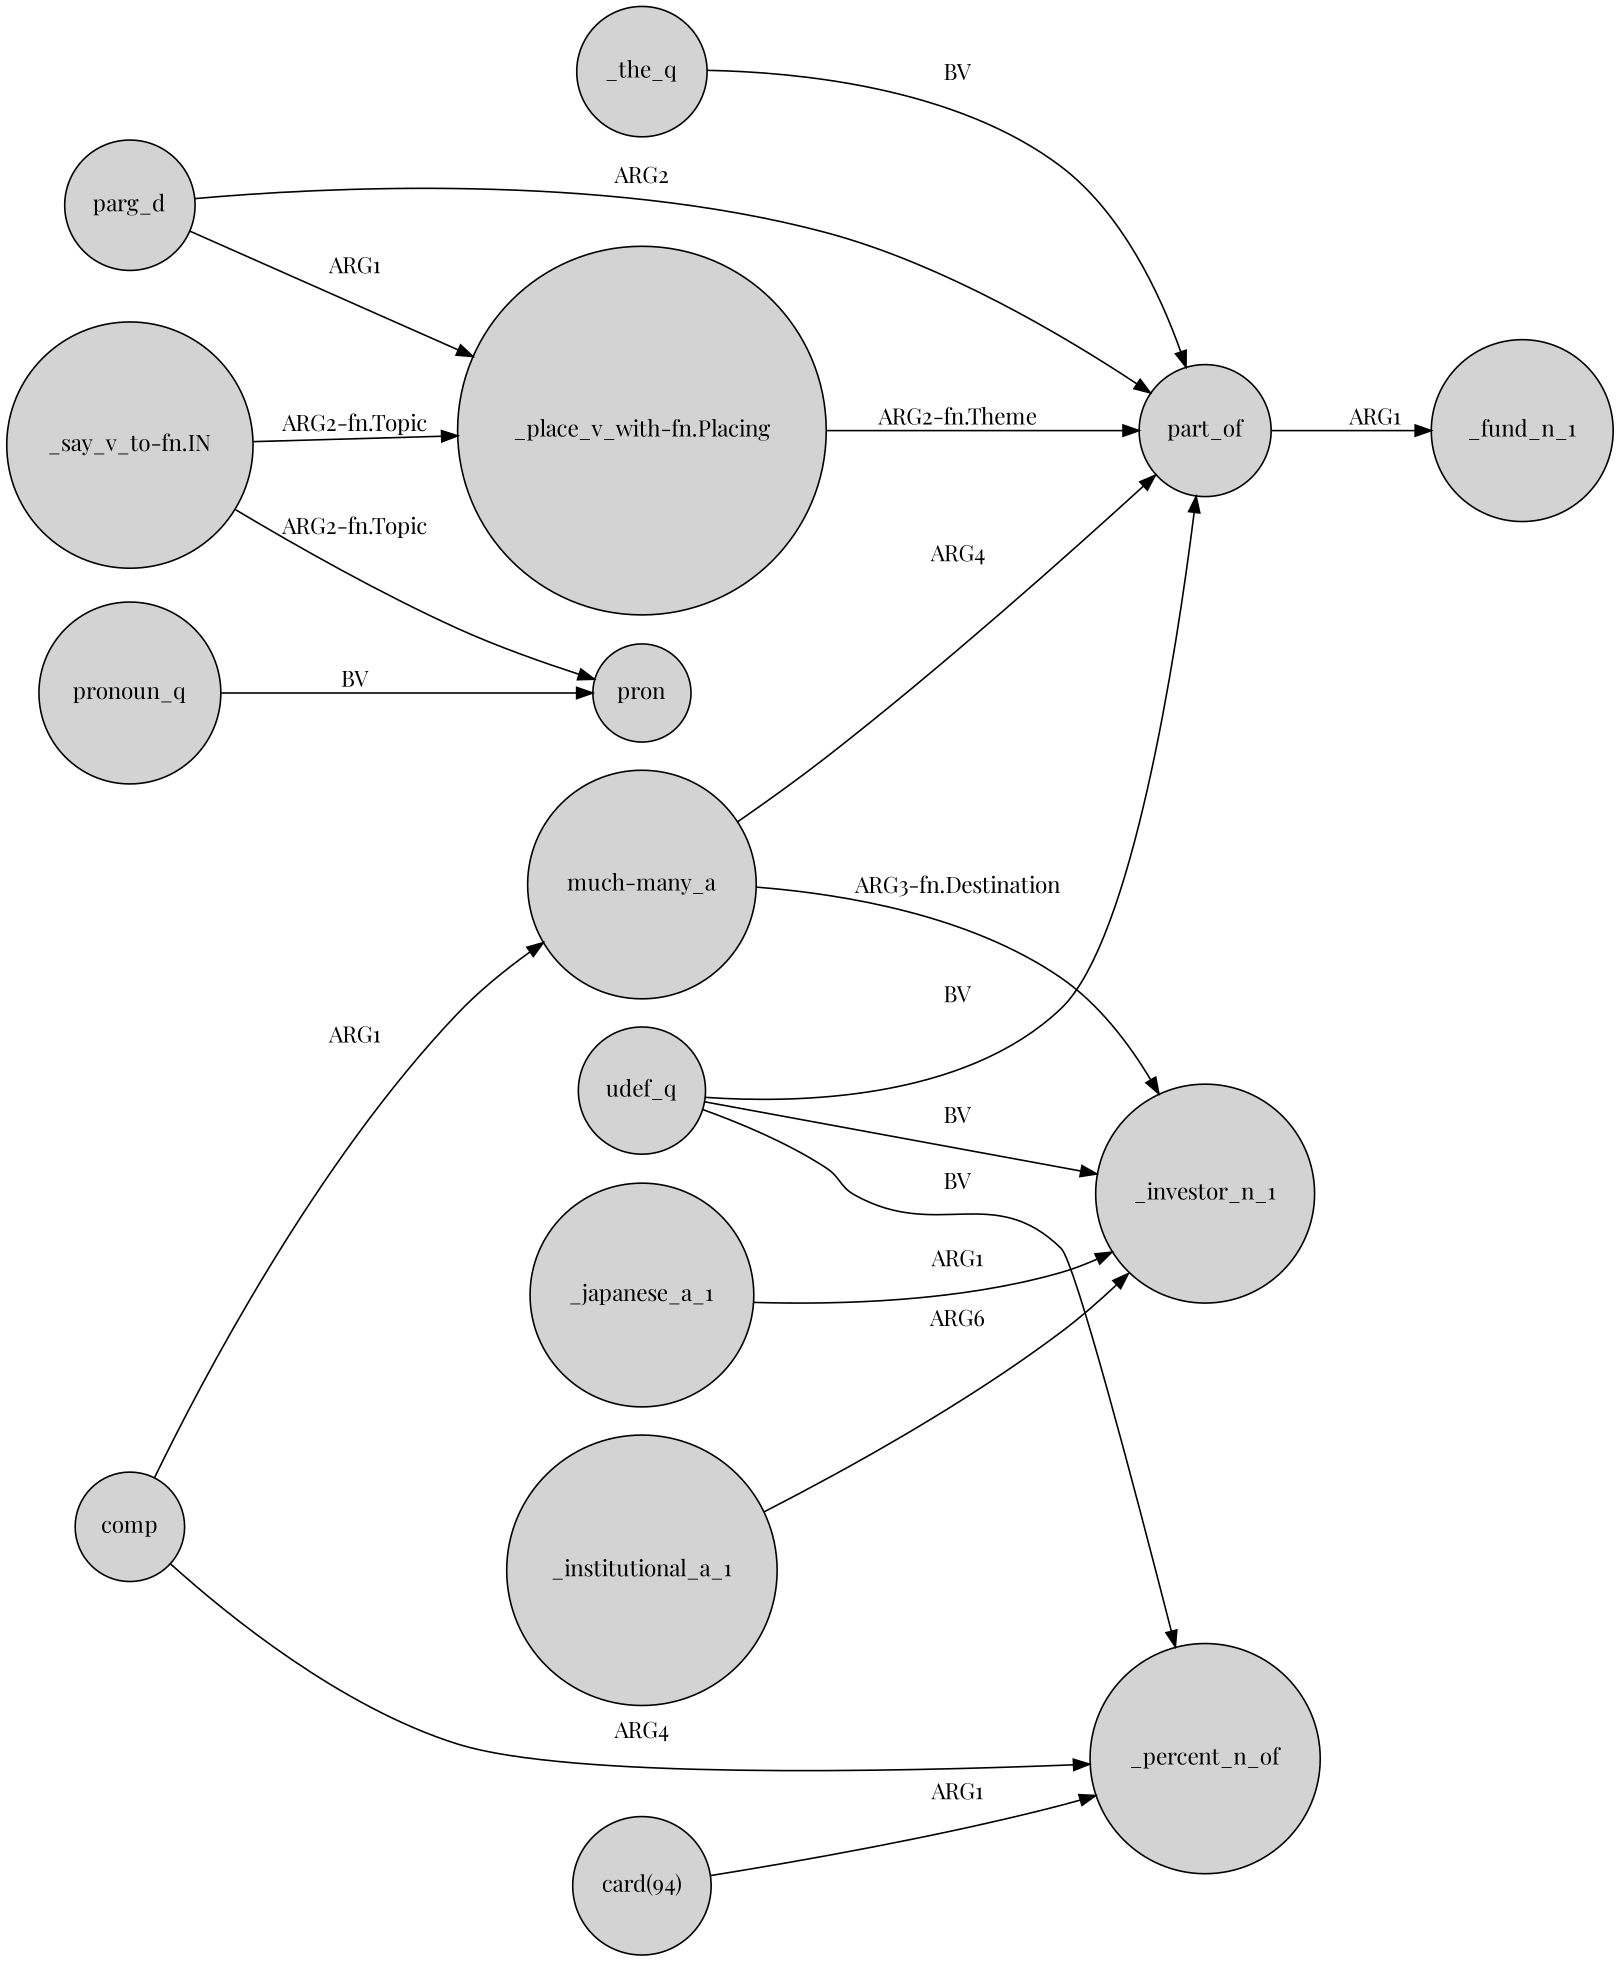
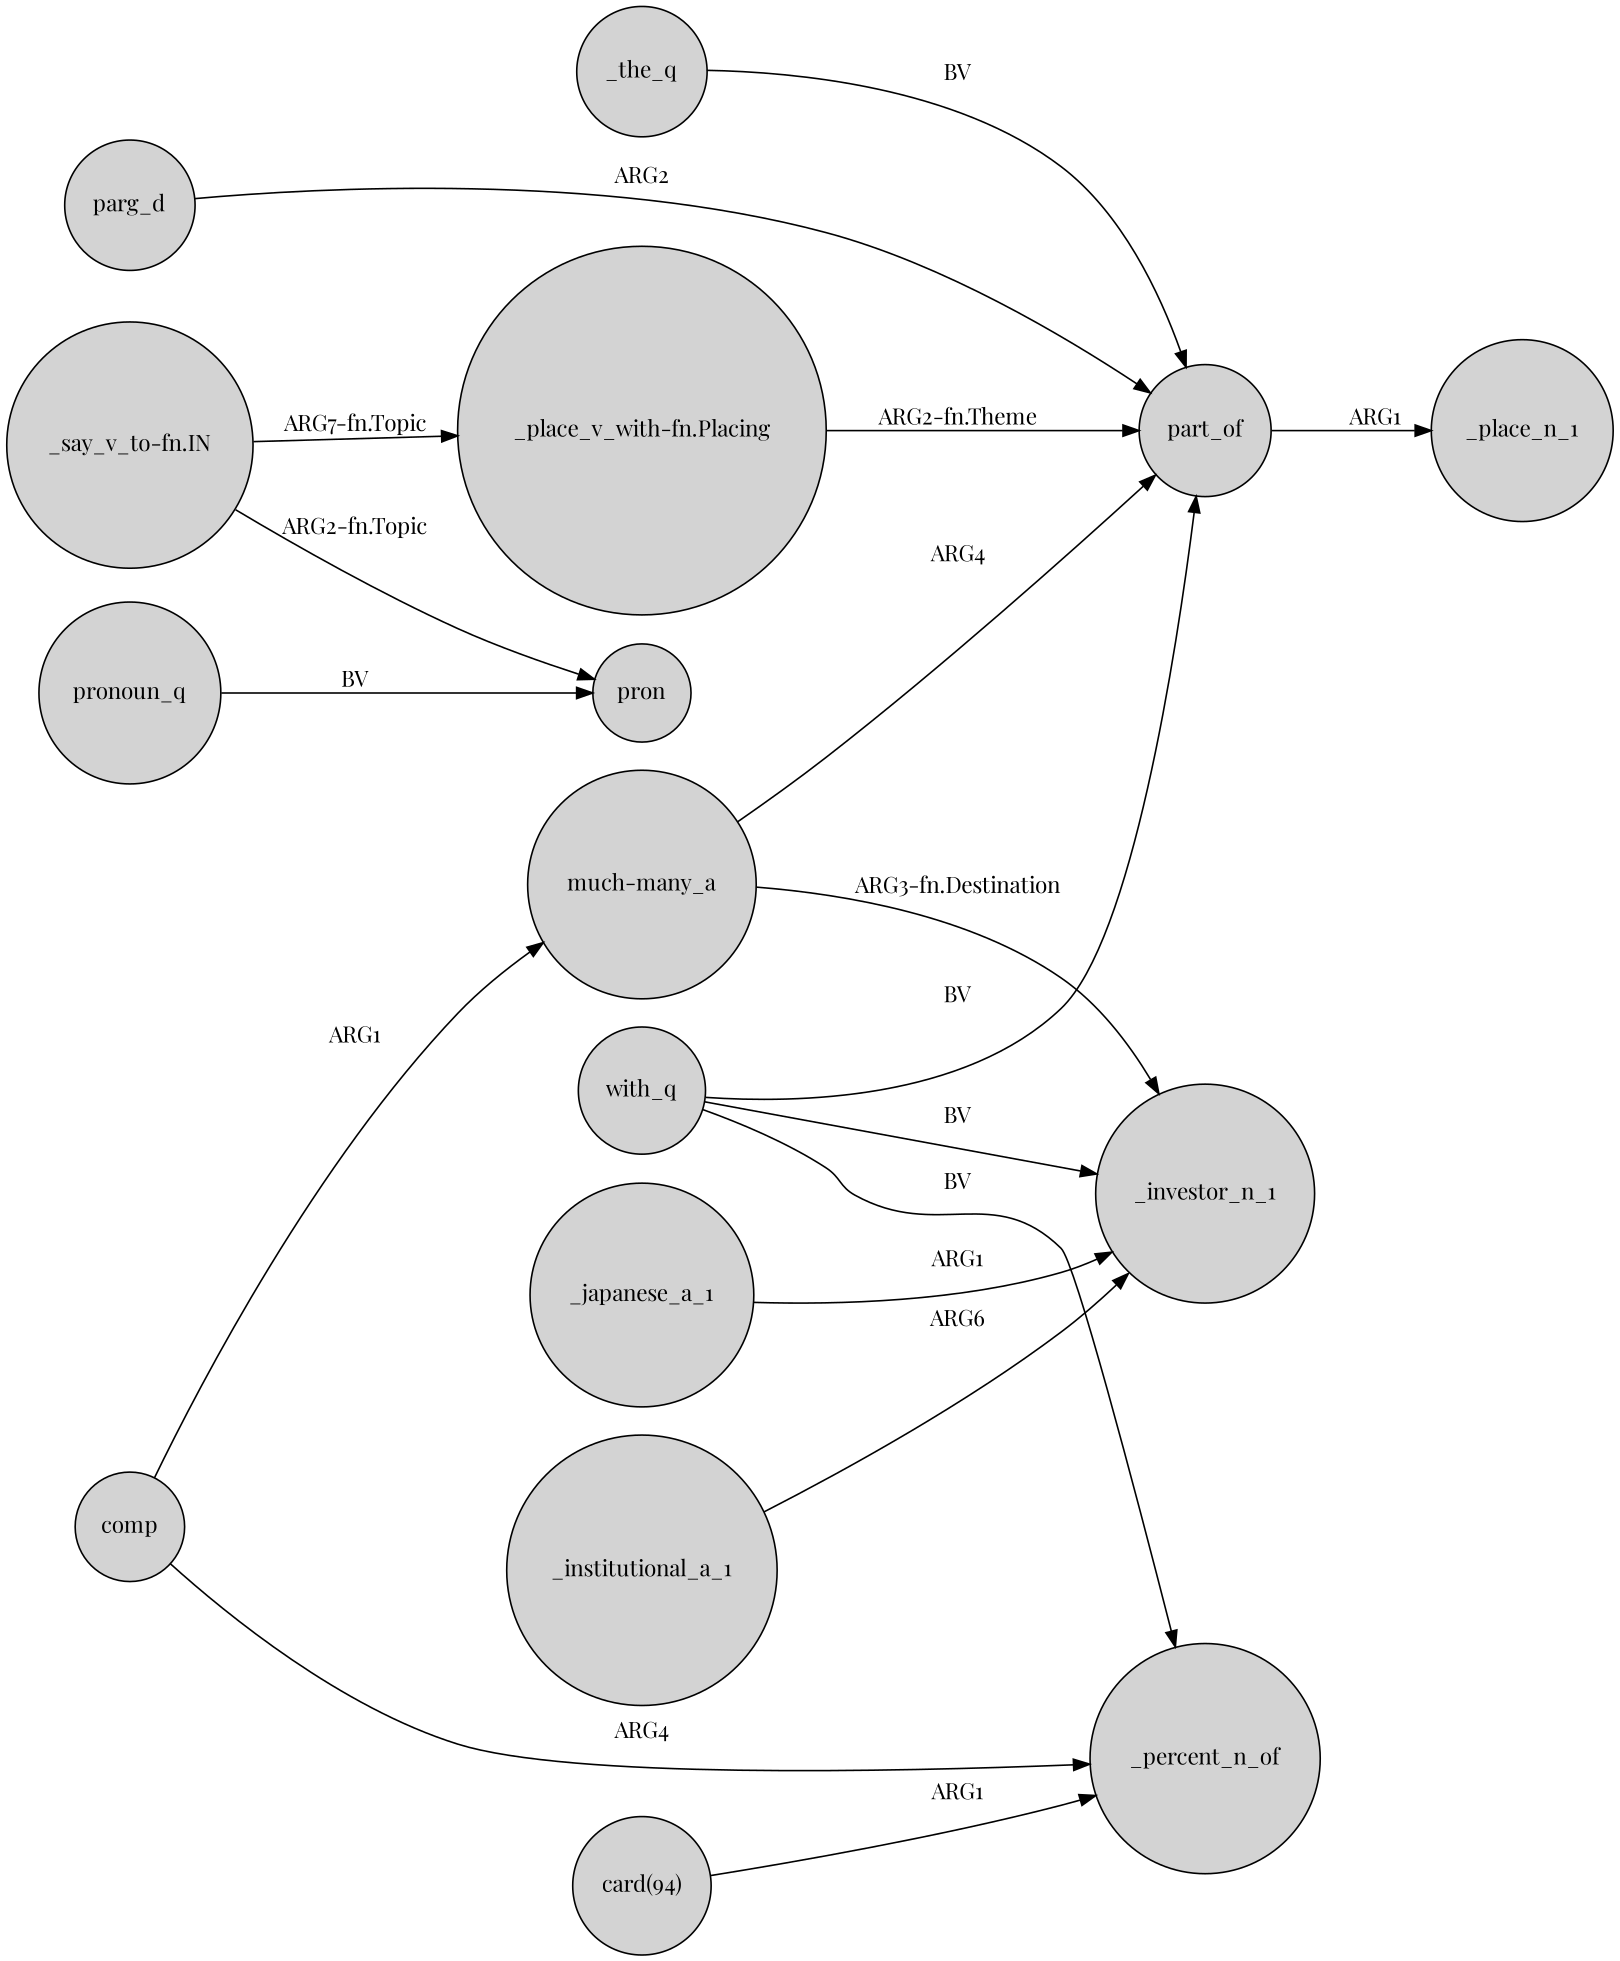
(324, 290) -> none
(356, 425) -> (356, 425)
(1522, 431) -> (1522, 431)
(642, 1091) -> (642, 1091)
